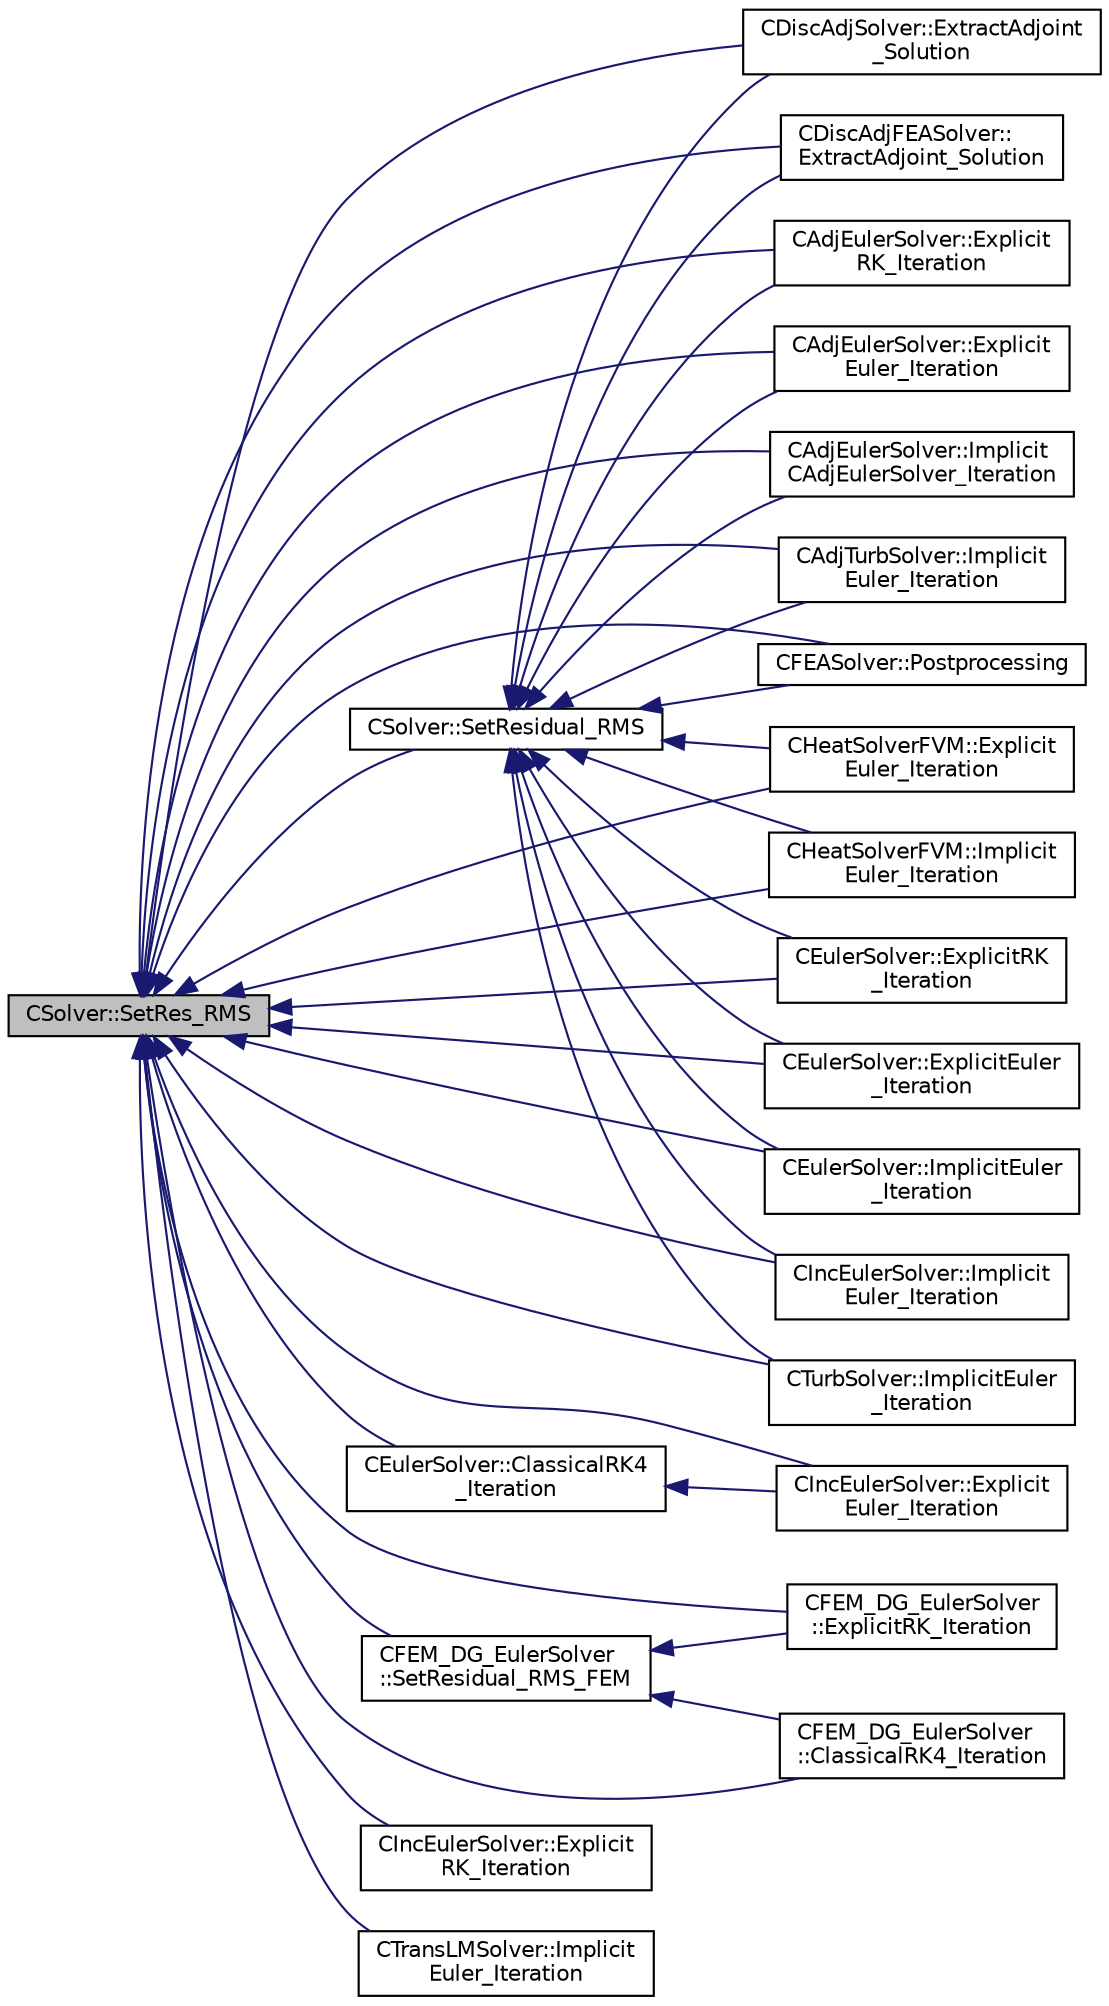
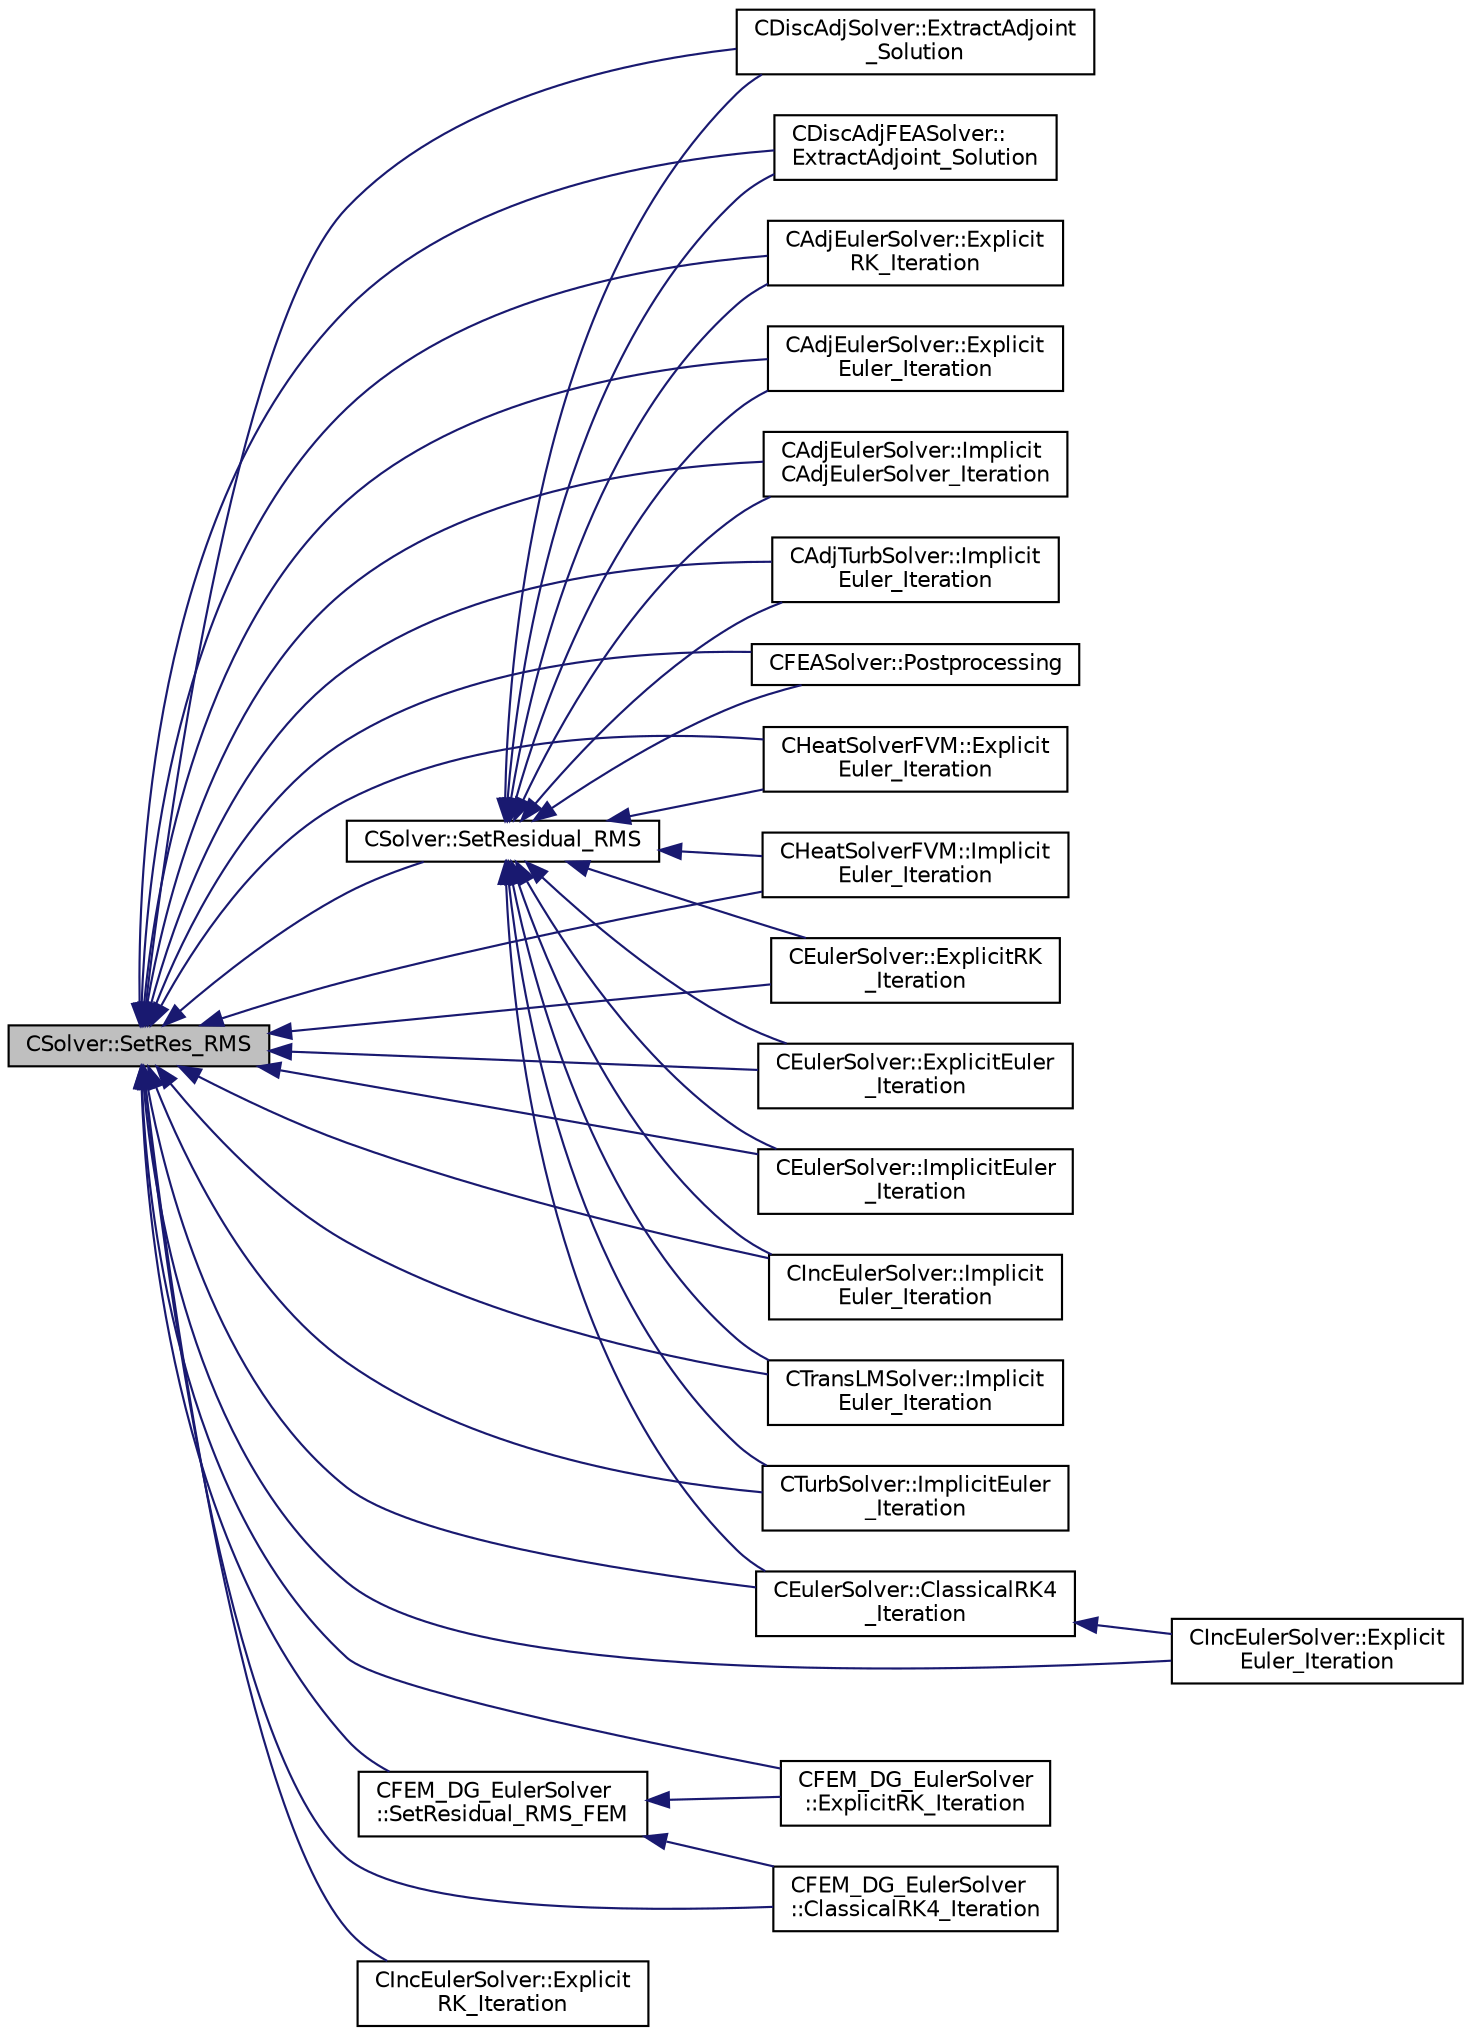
none -> (599, 1146)
none -> (570, 1255)
